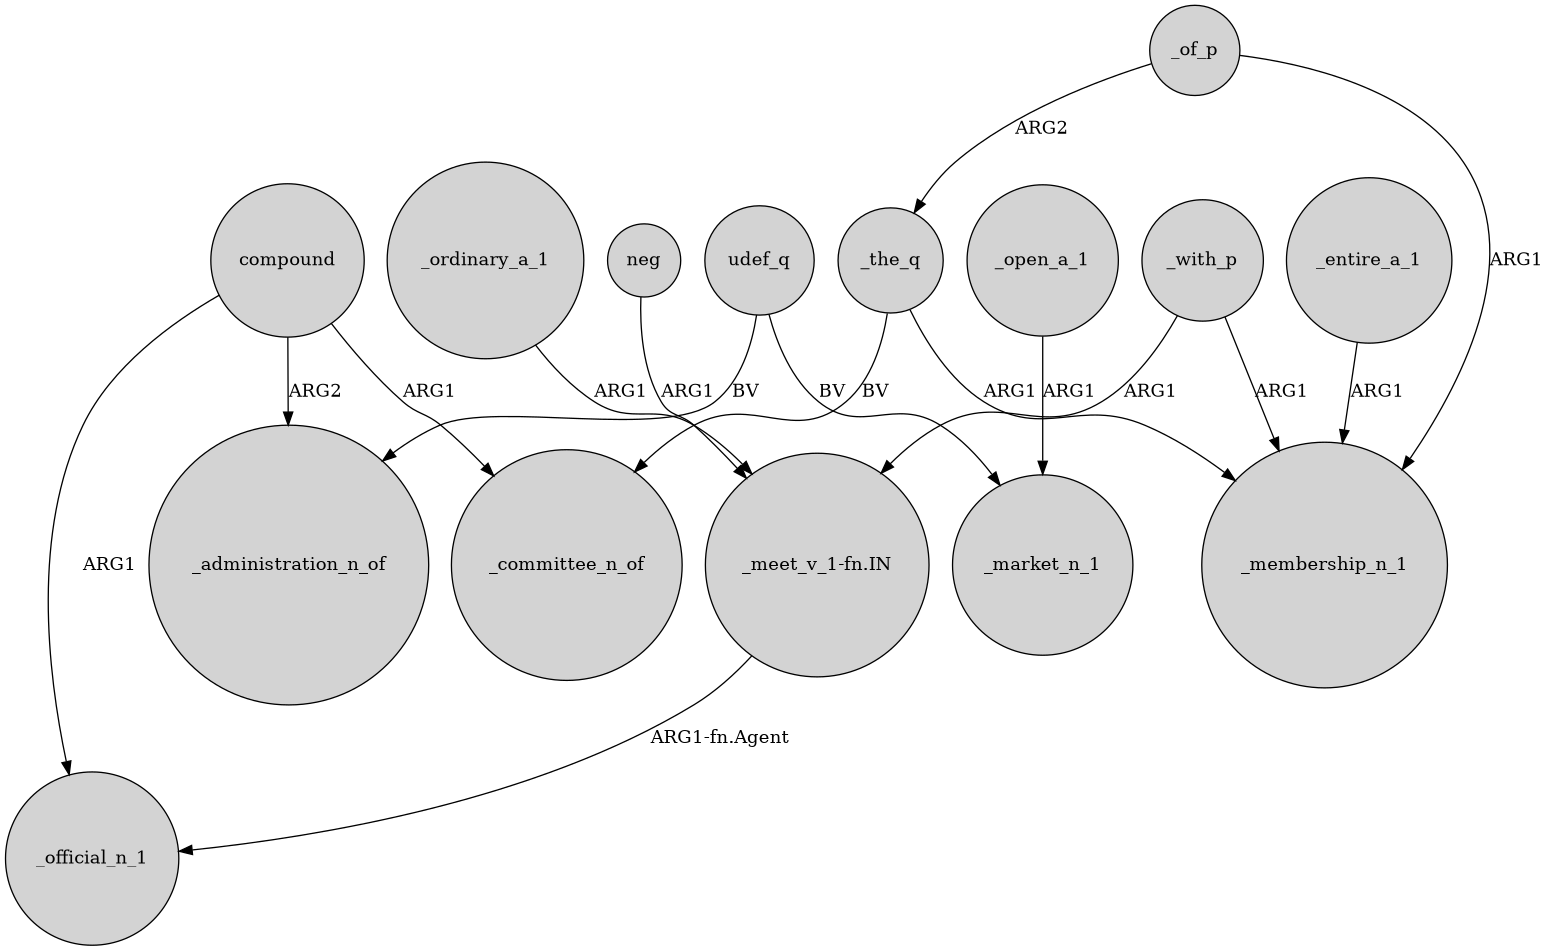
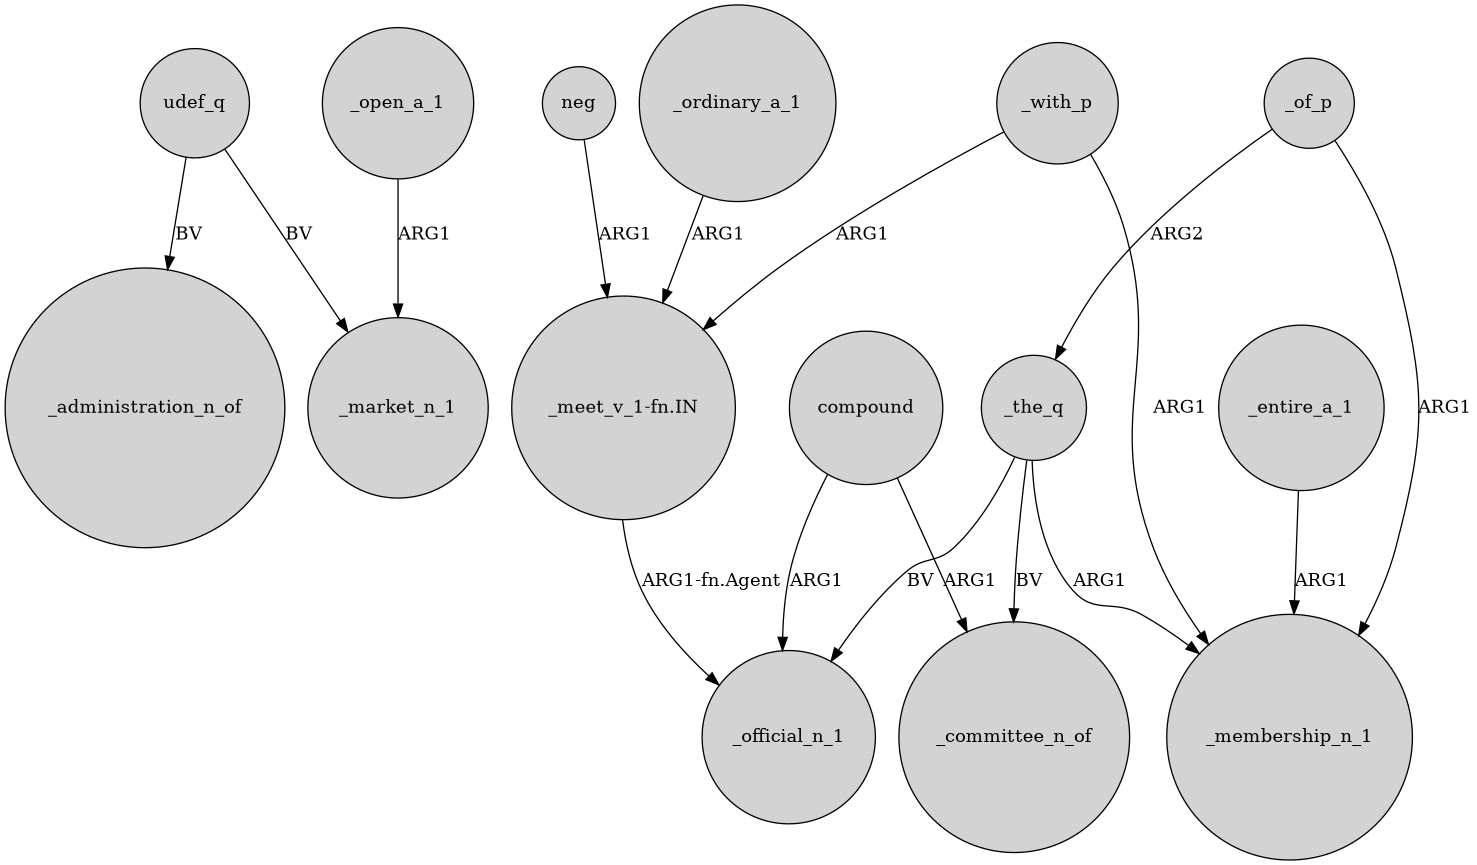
(288, 375) -> none
none -> (945, 554)
